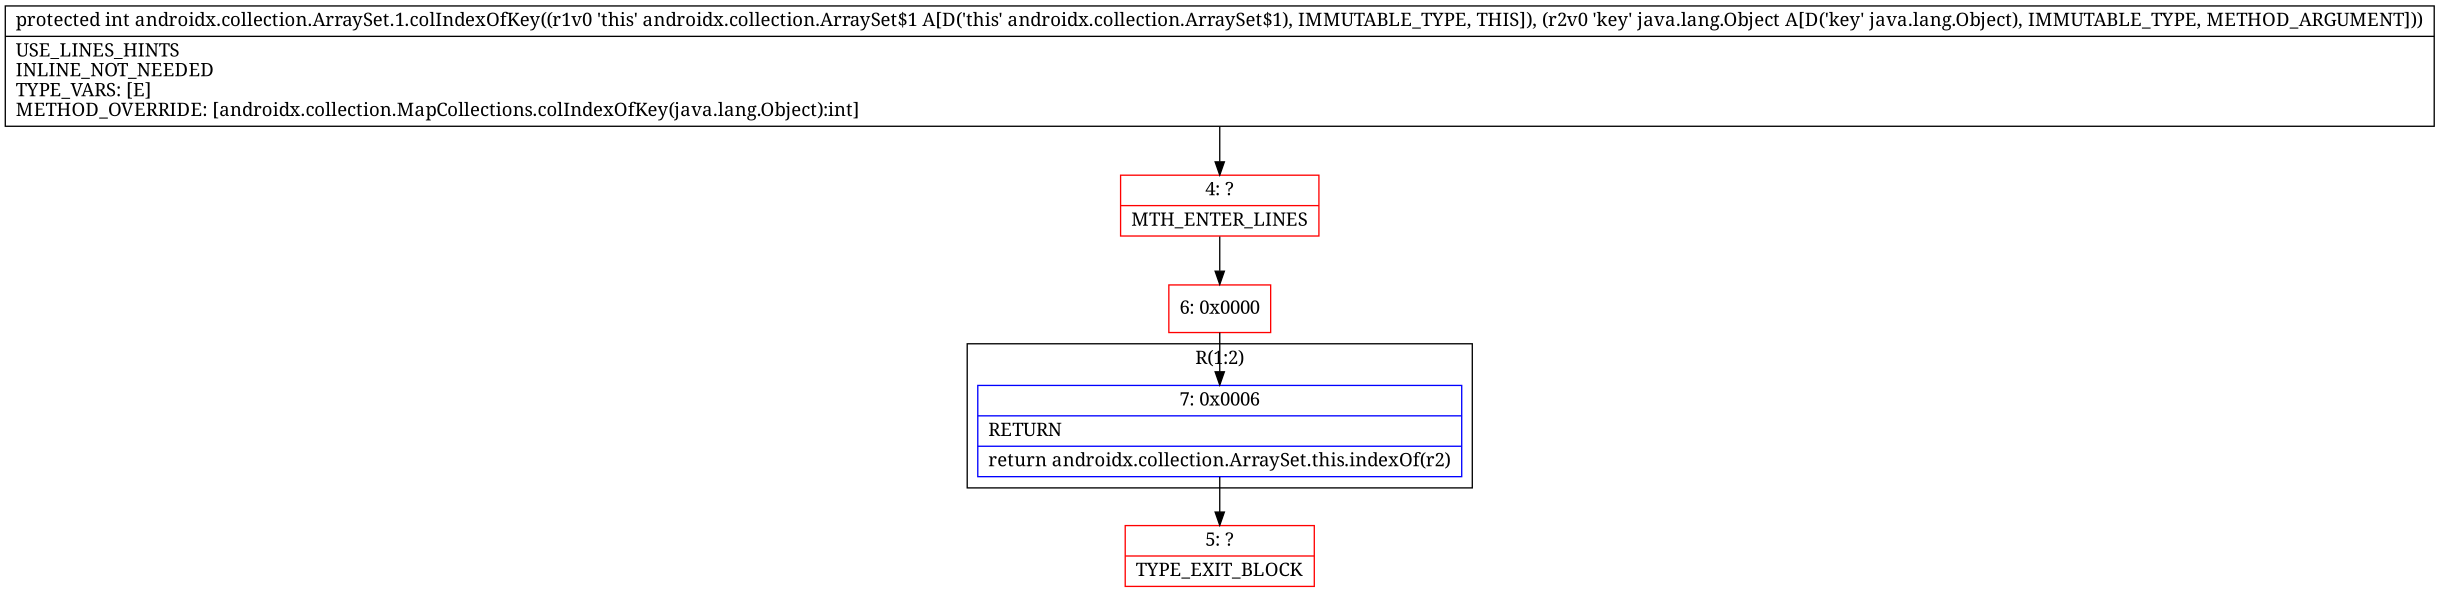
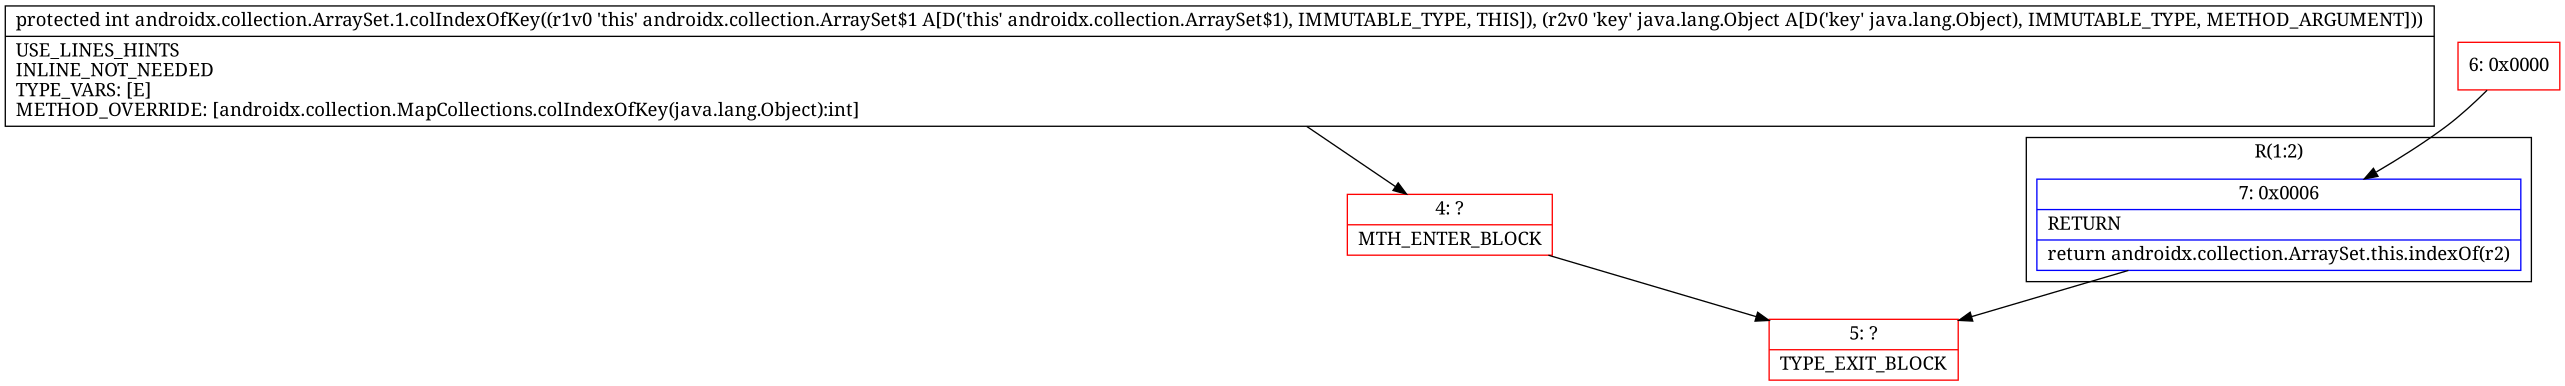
(1220, 220) -> (1450, 239)
(1220, 254) -> (1652, 286)
